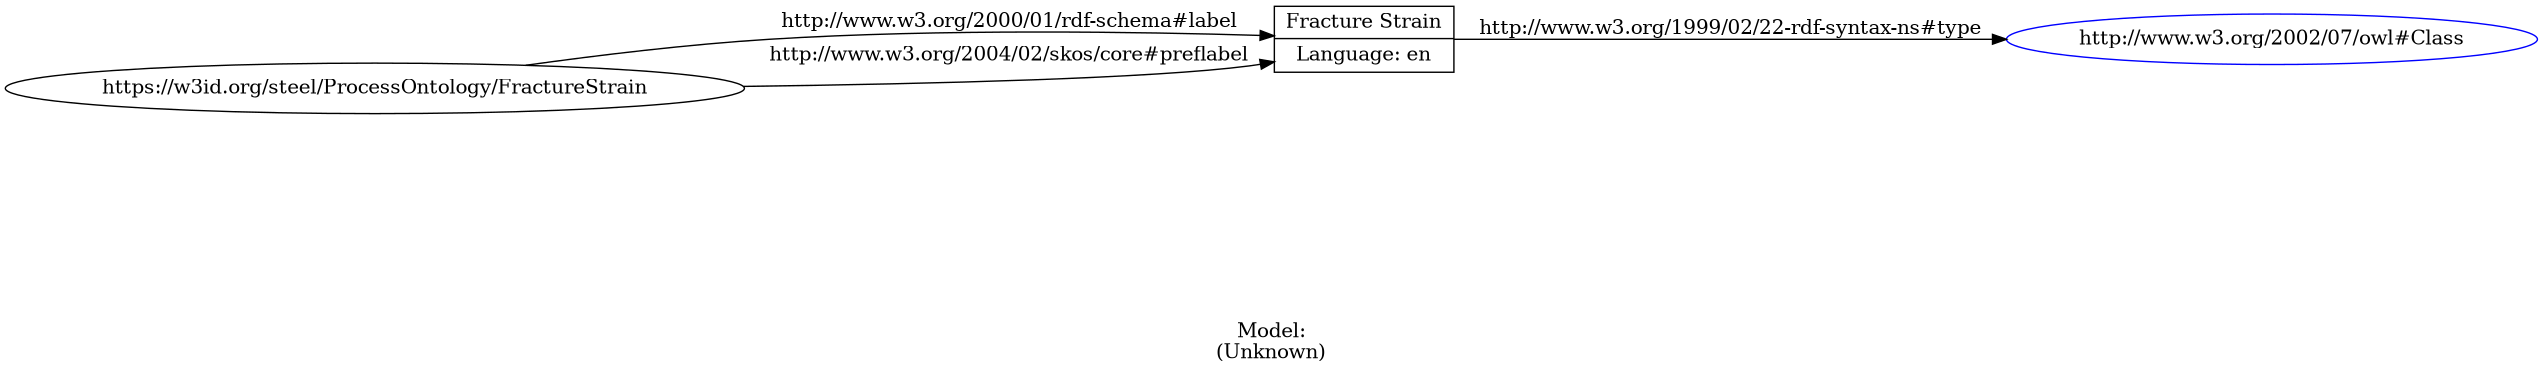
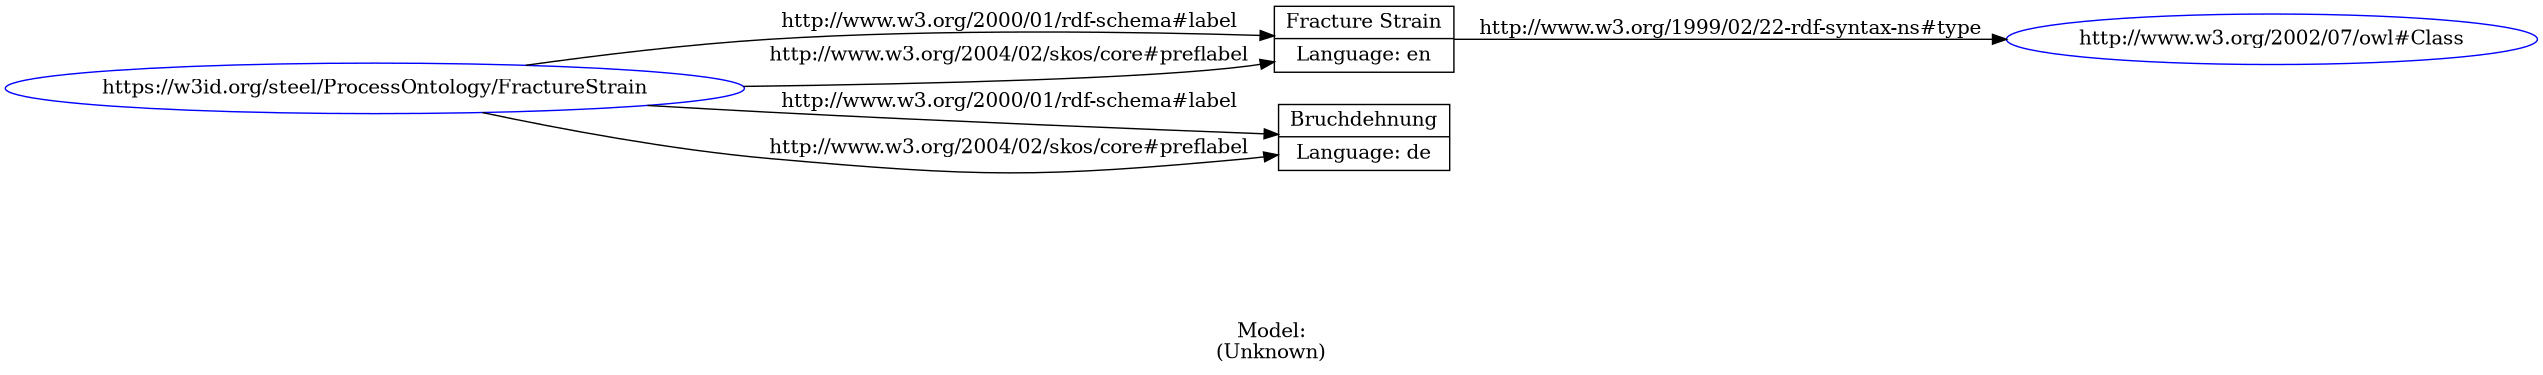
(375, 88) -> (375, 88)
none -> (1364, 137)
